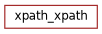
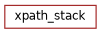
(51, 17) -> (50, 17)
